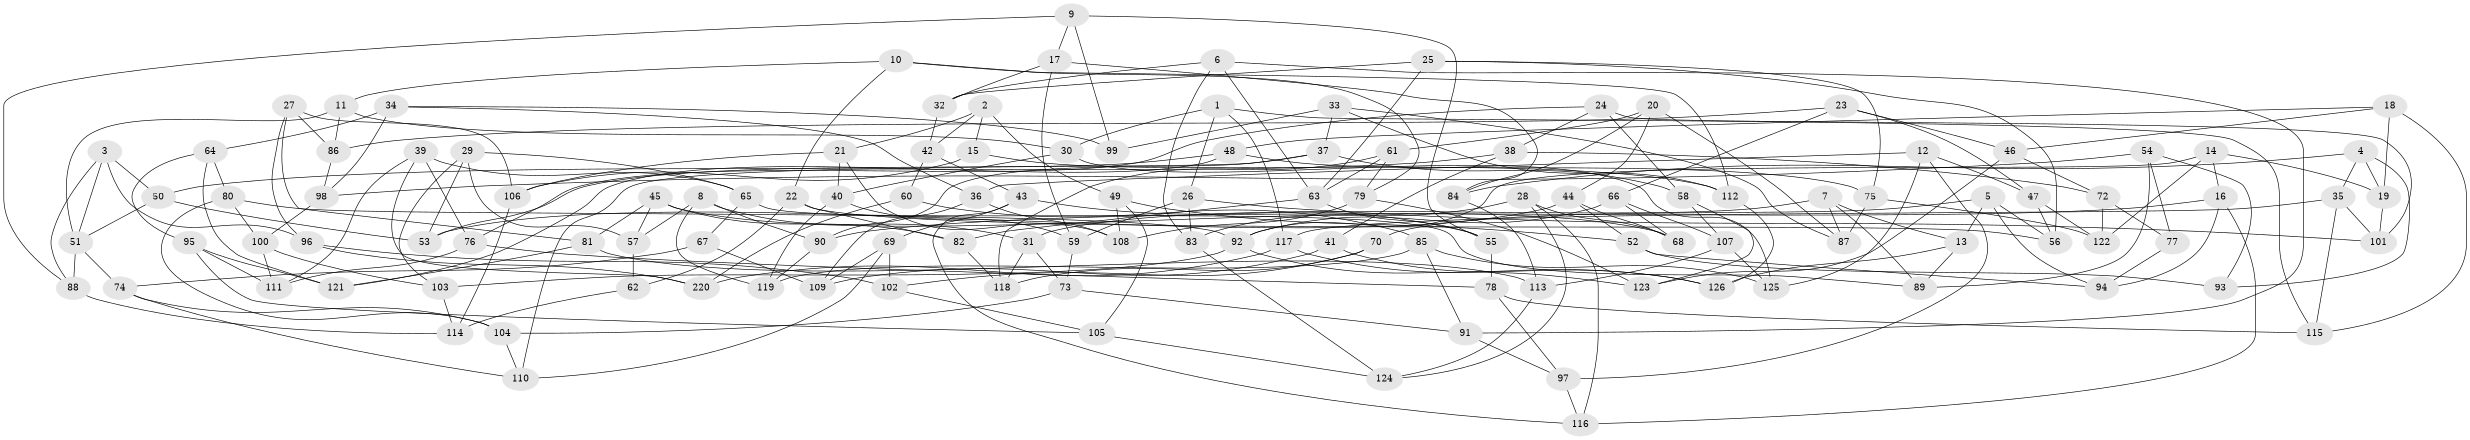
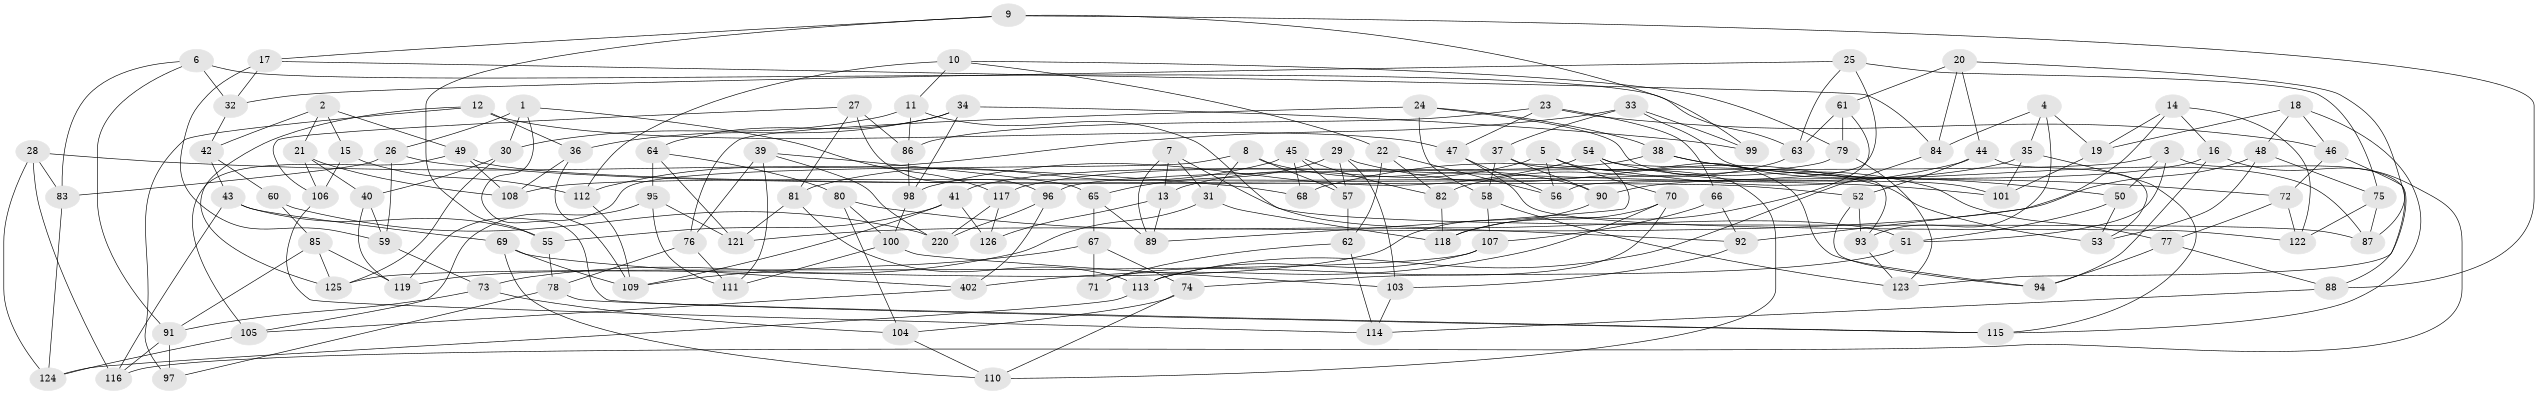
(1646, 220) -> none
(1402, 221) -> (745, 228)
(1773, 248) -> (619, 239)
(75, 265) -> (2249, 265)
(1389, 273) -> (1877, 261)
(890, 288) -> (969, 288)
none -> (1094, 288)
(1572, 402) -> (142, 356)
